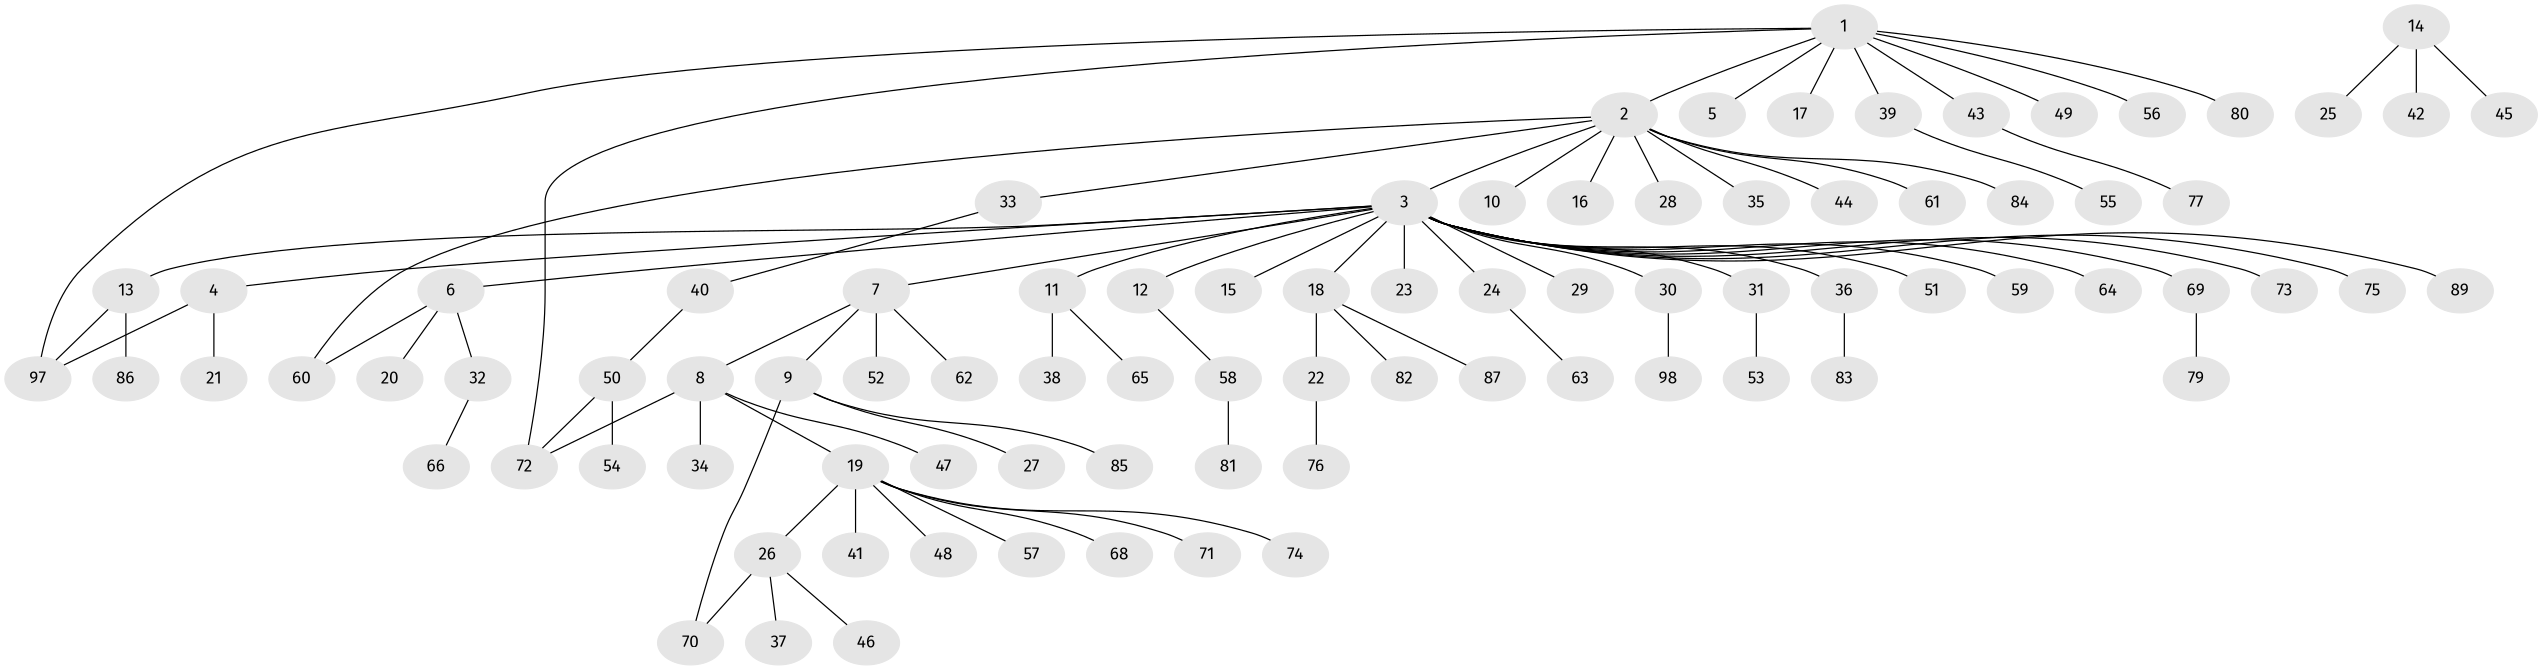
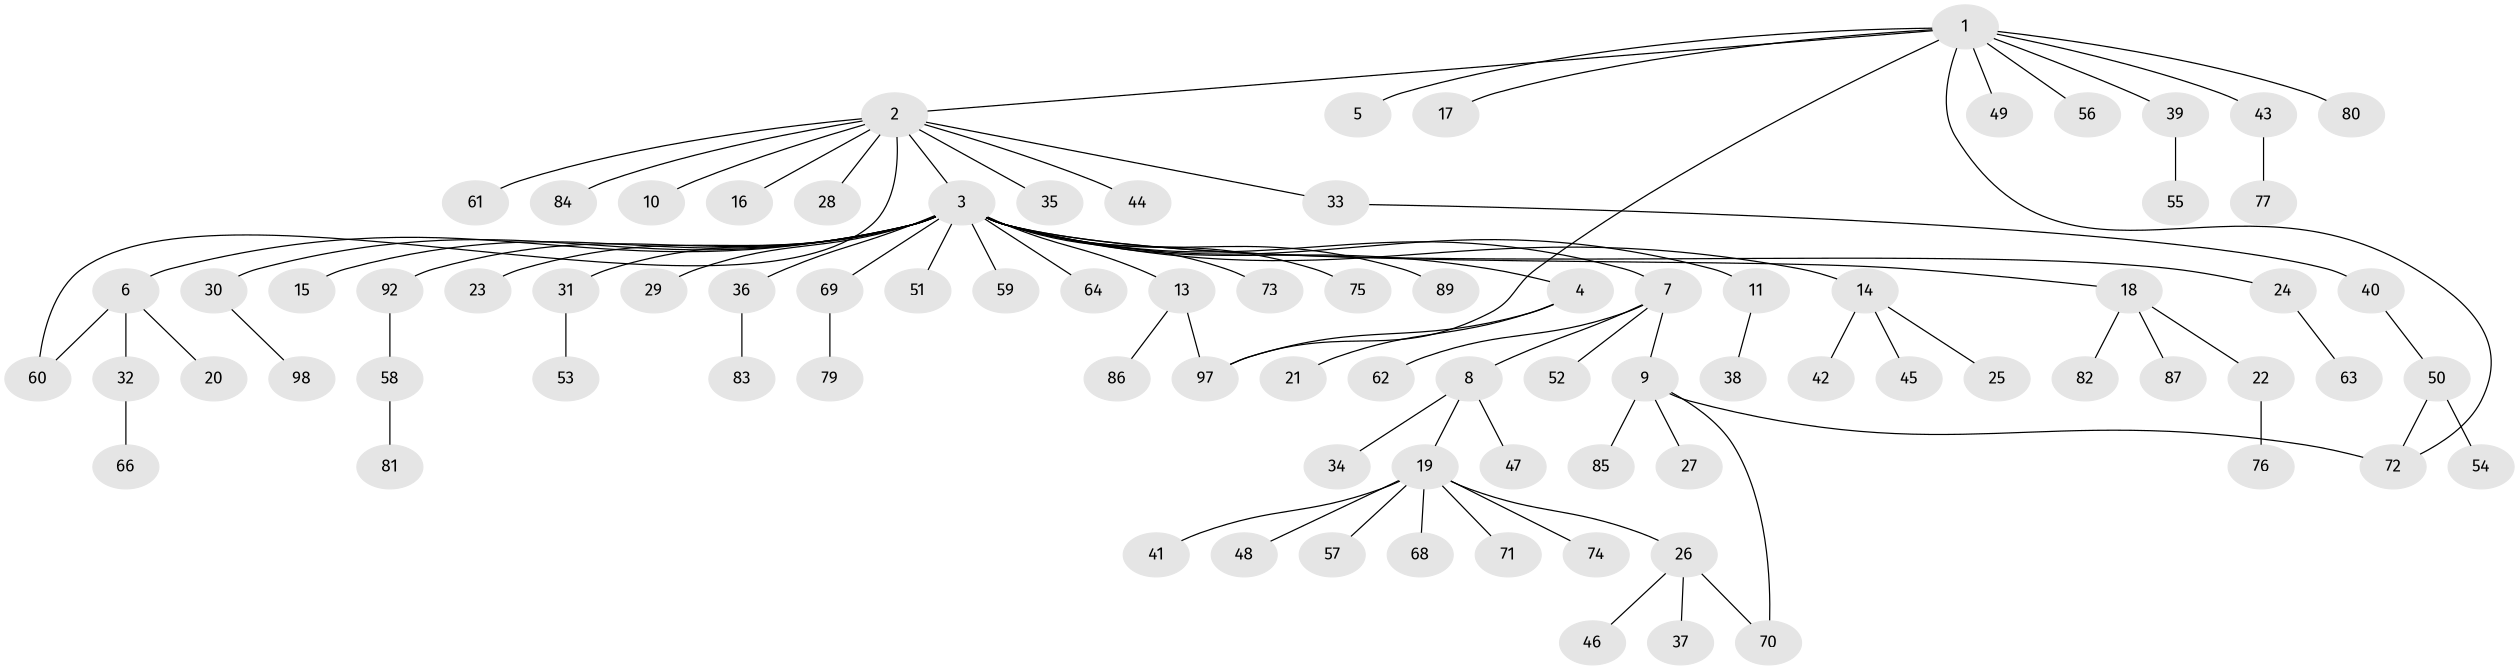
none -> (1411, 255)
(1140, 291) -> (390, 291)
(1140, 379) -> none
(622, 418) -> (2015, 433)
